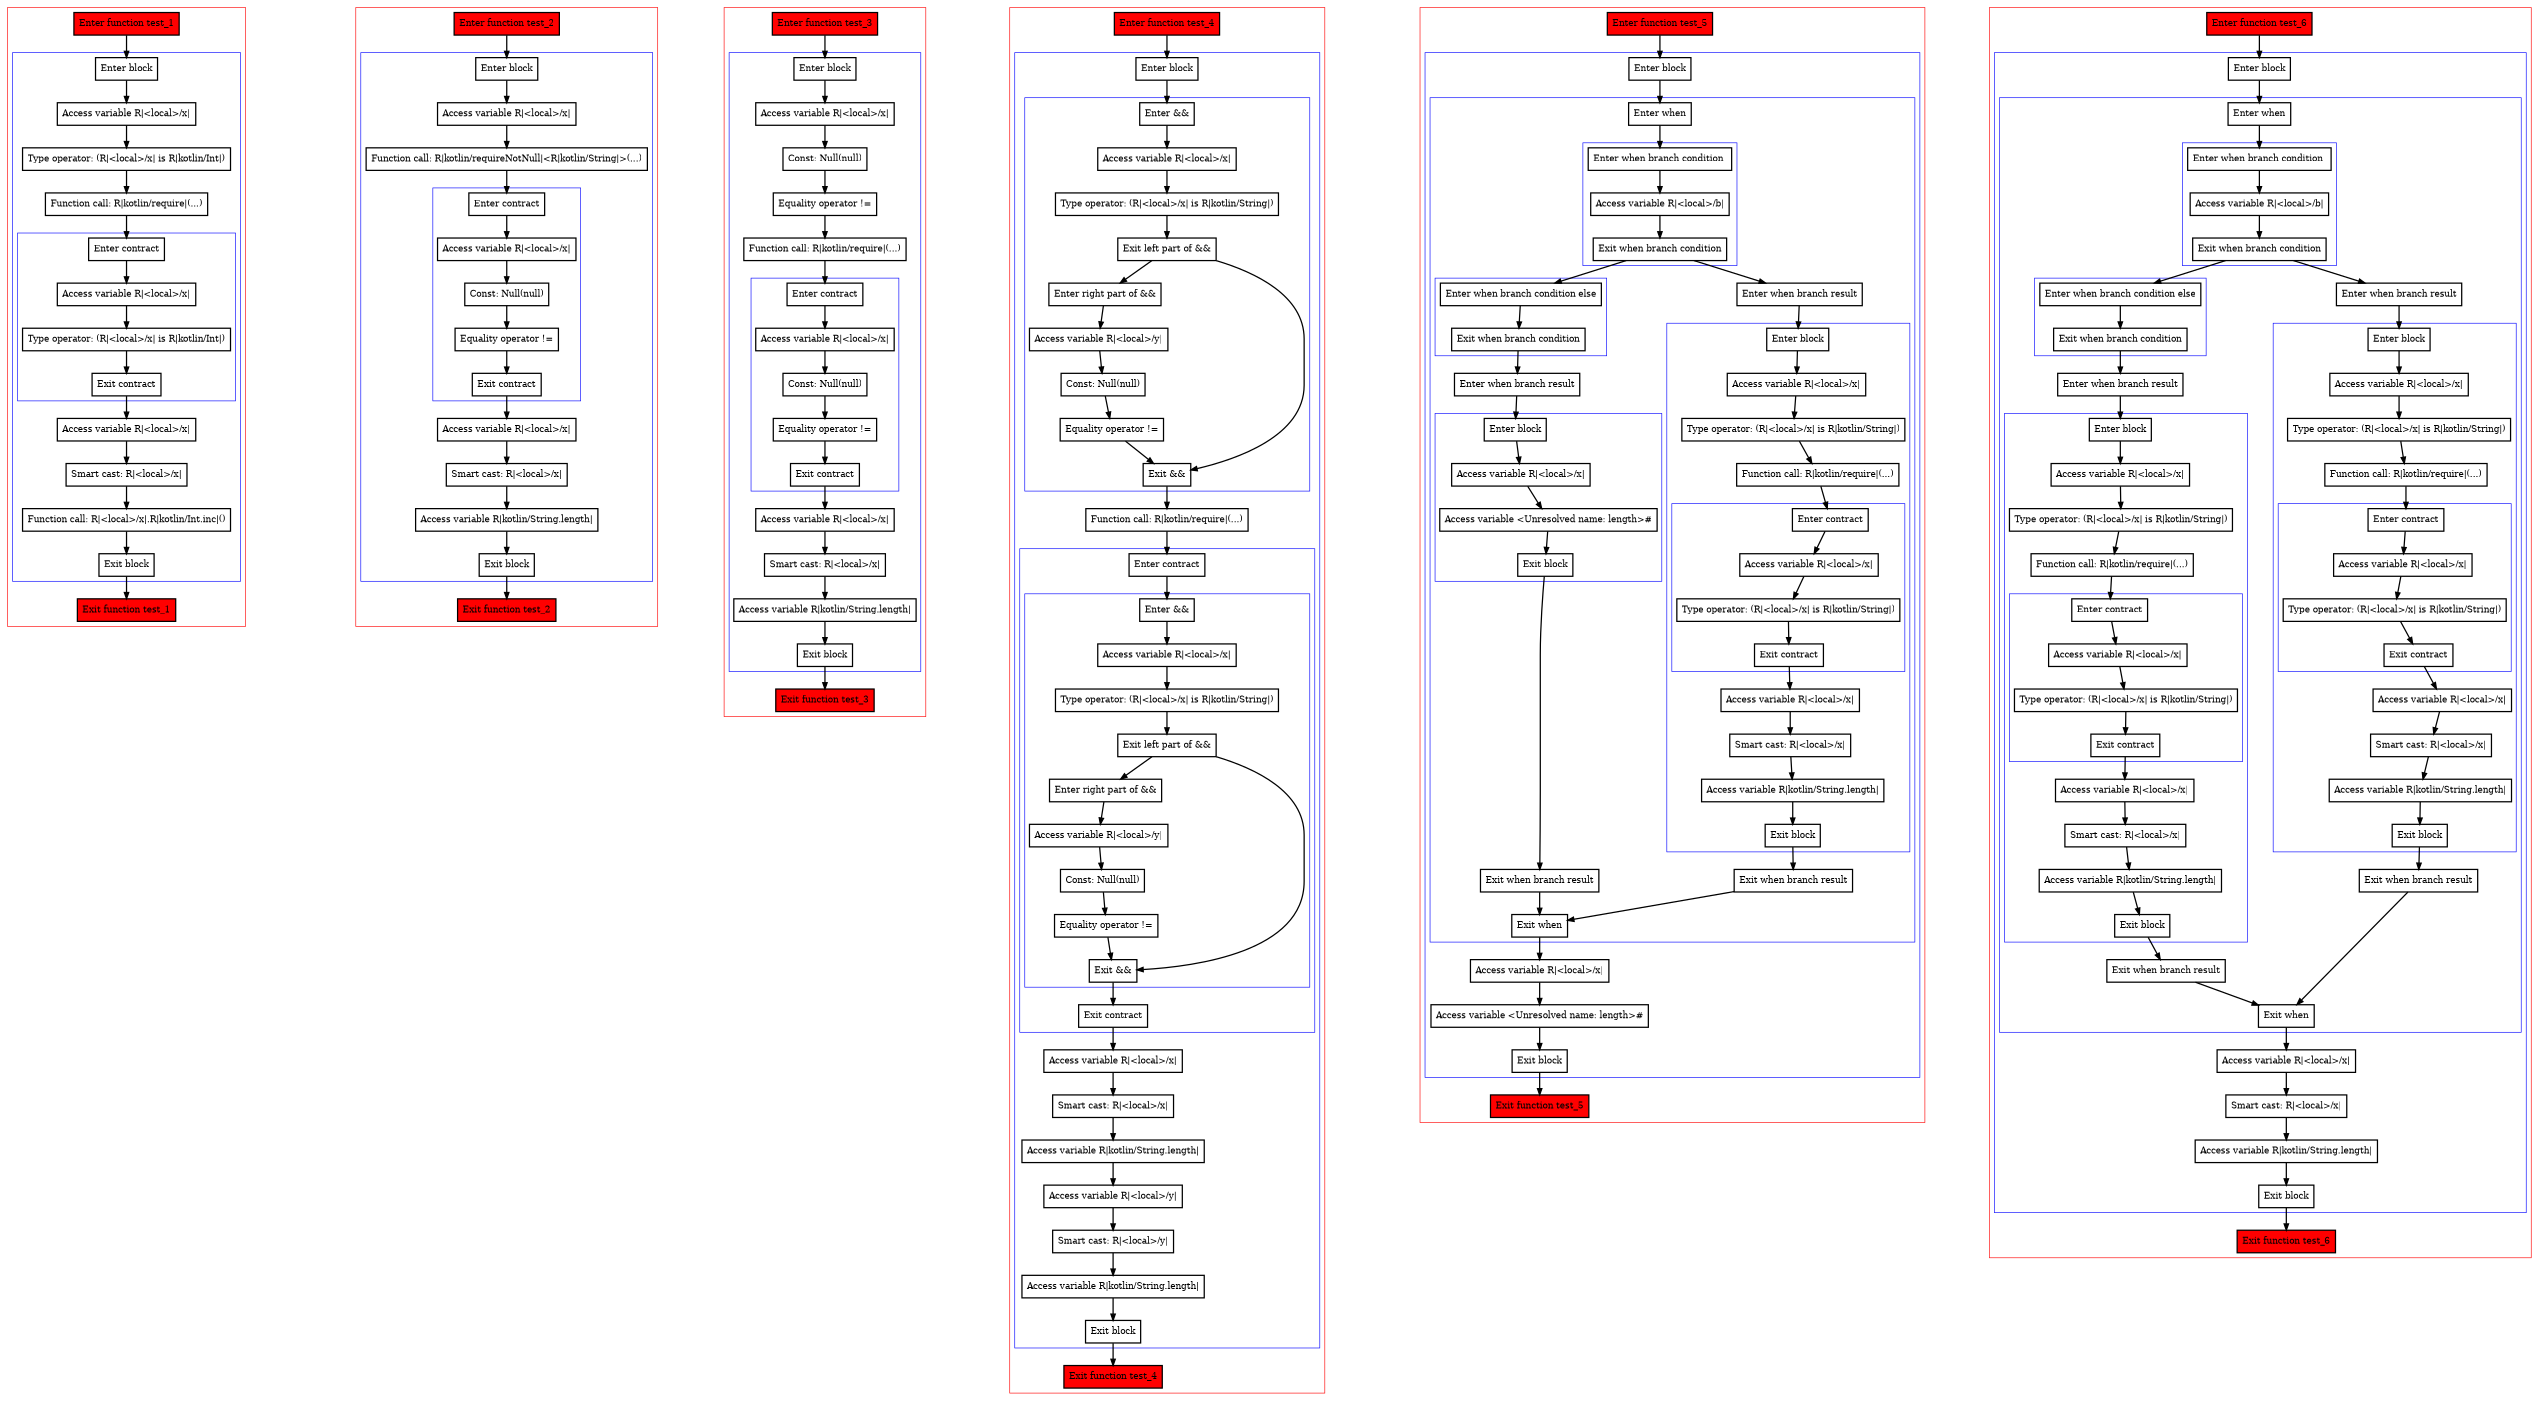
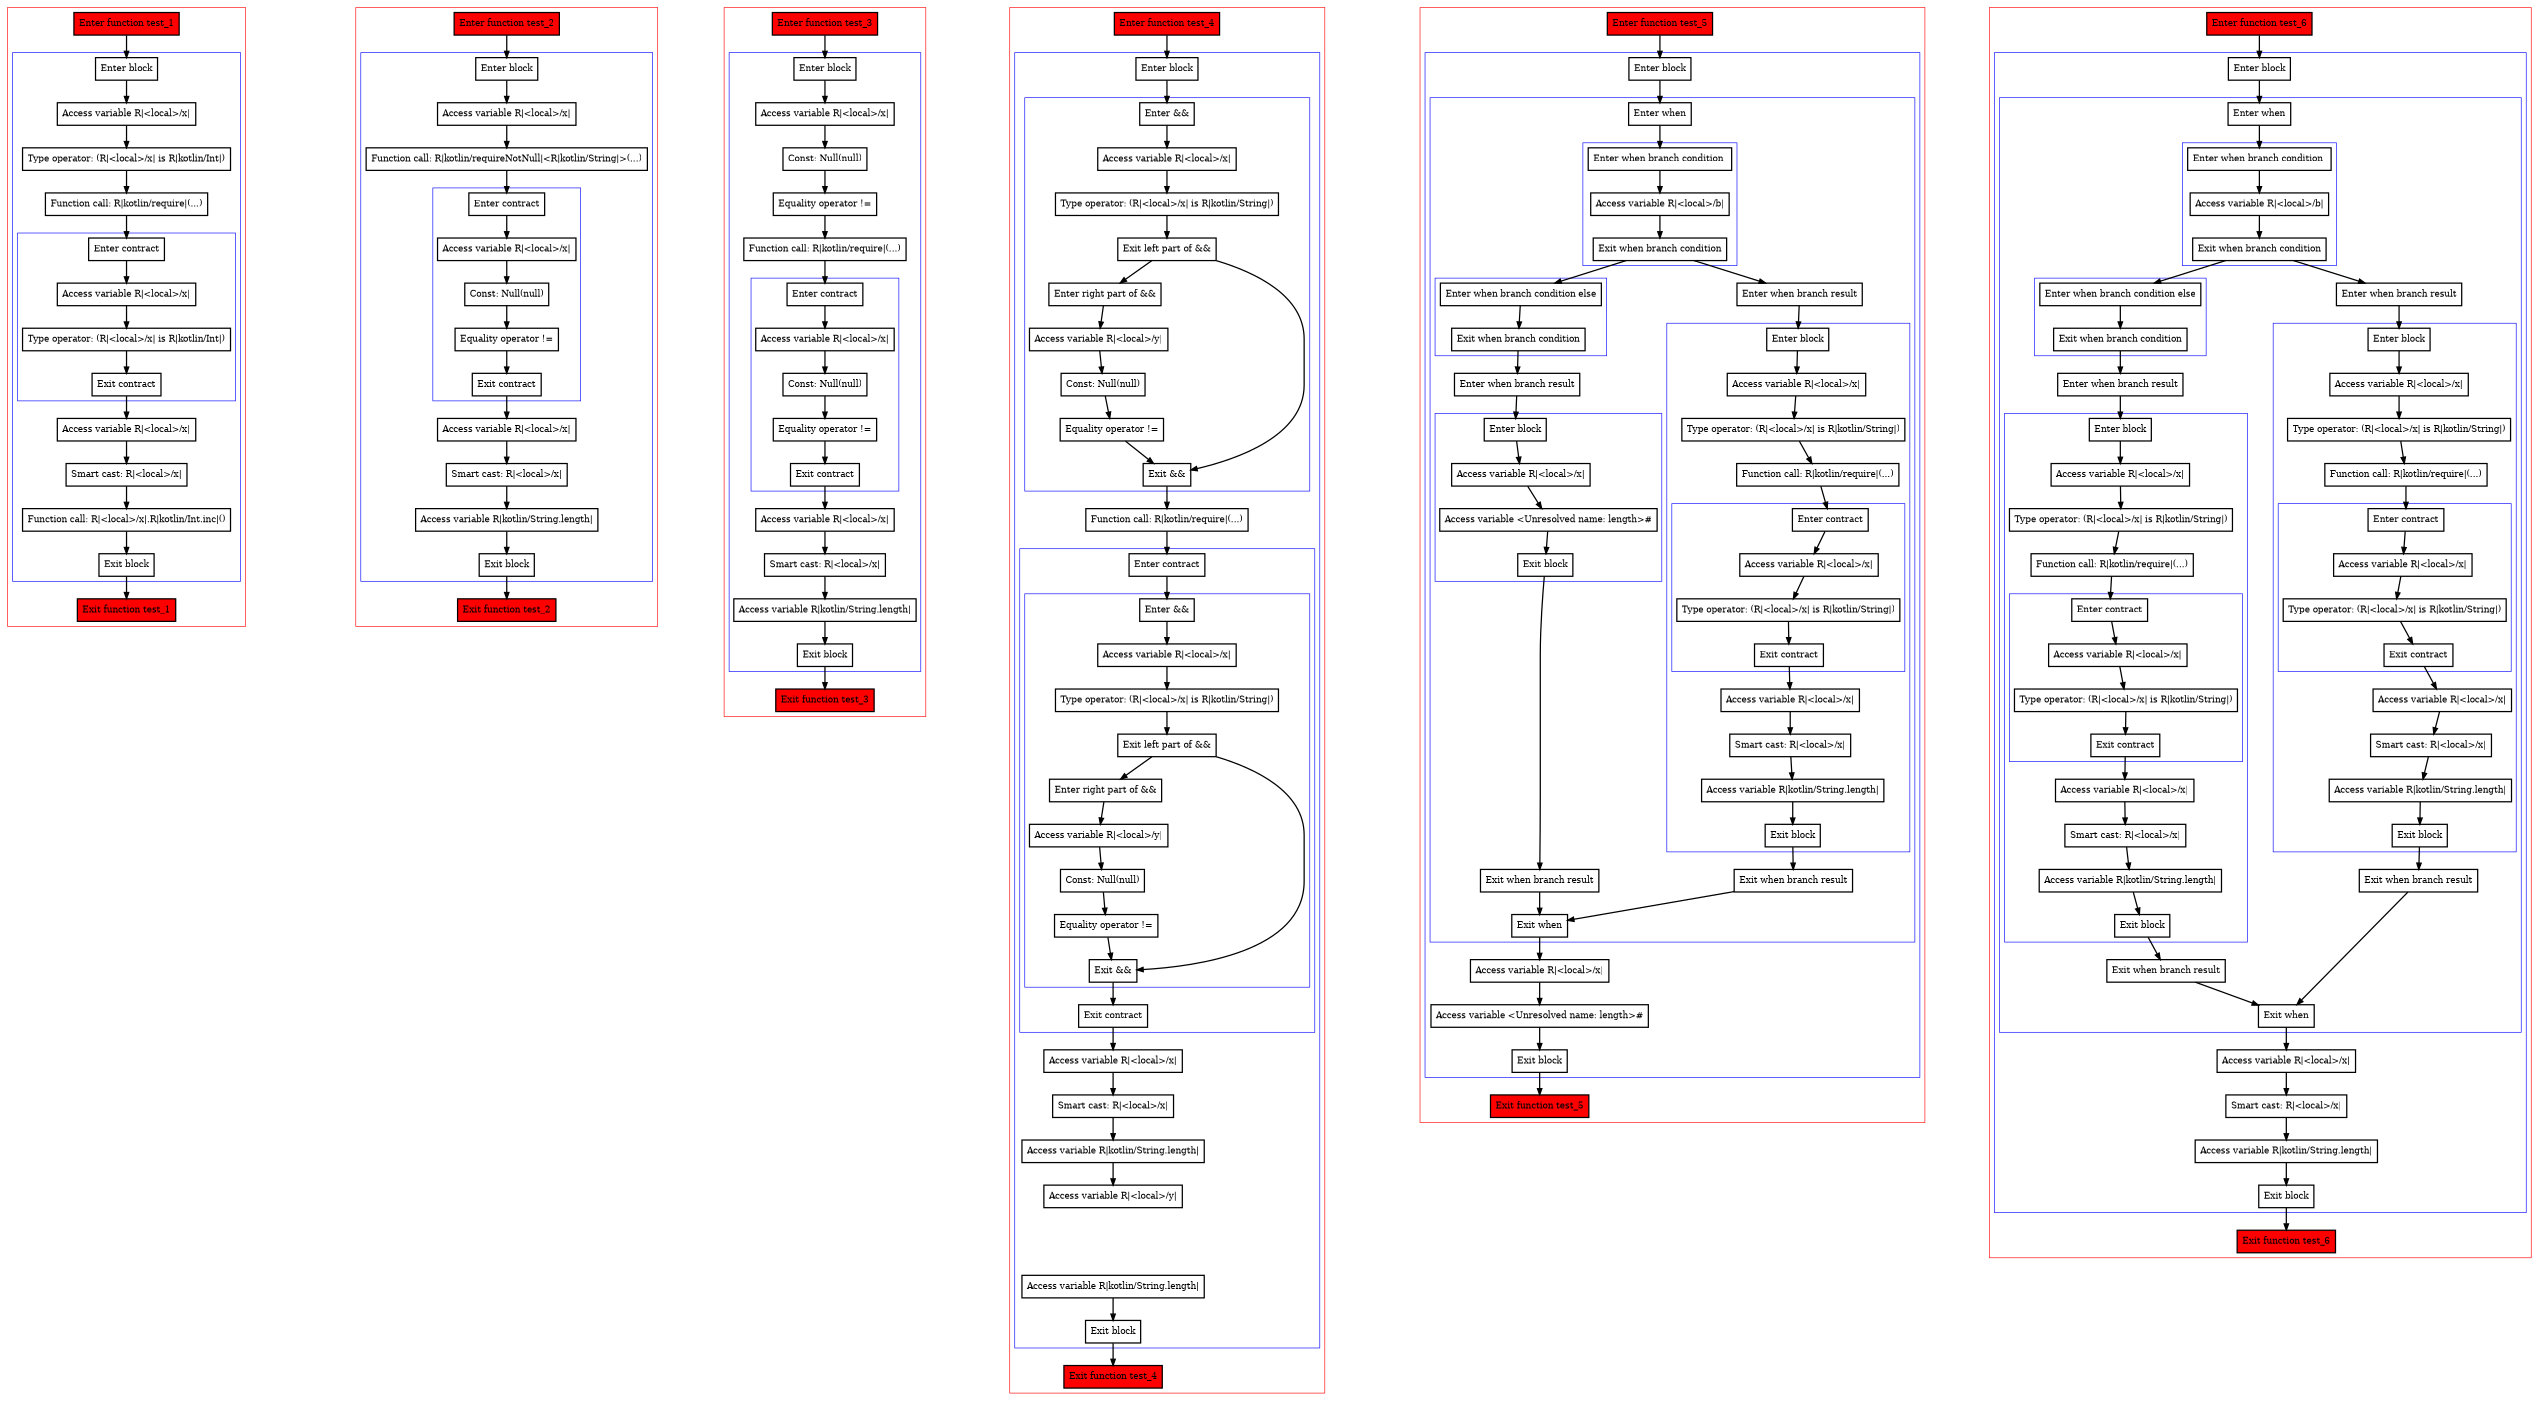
(1113, 1242) -> none
